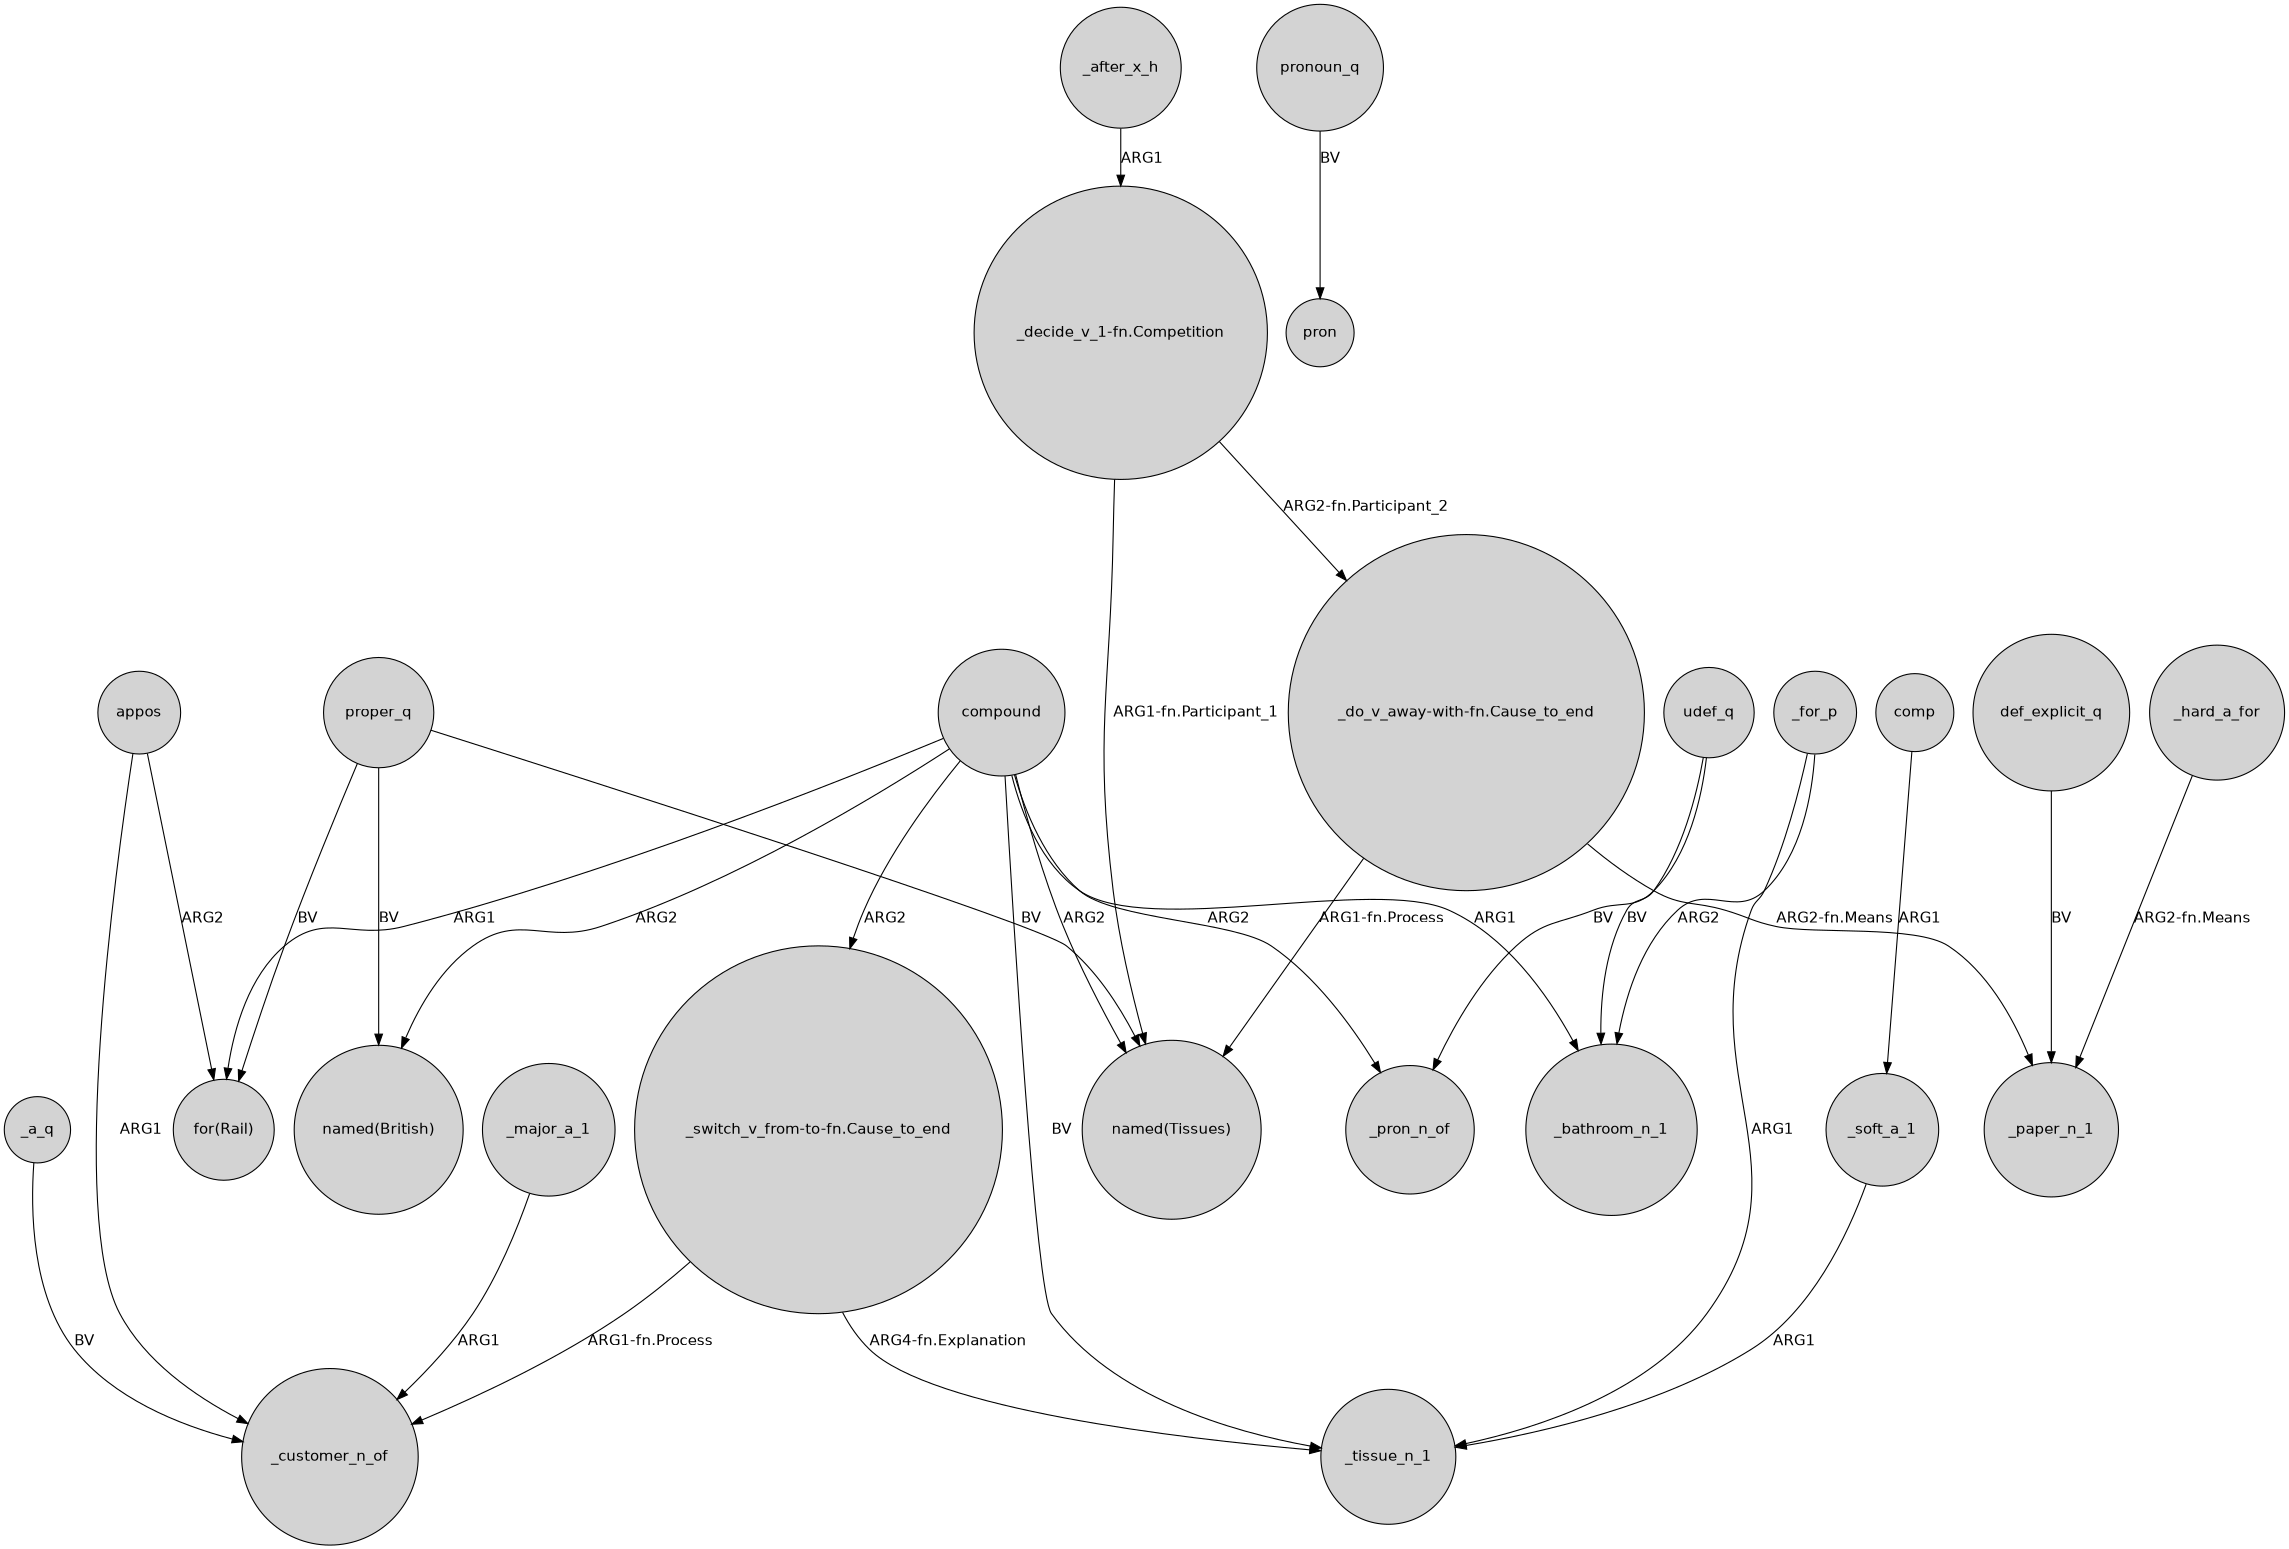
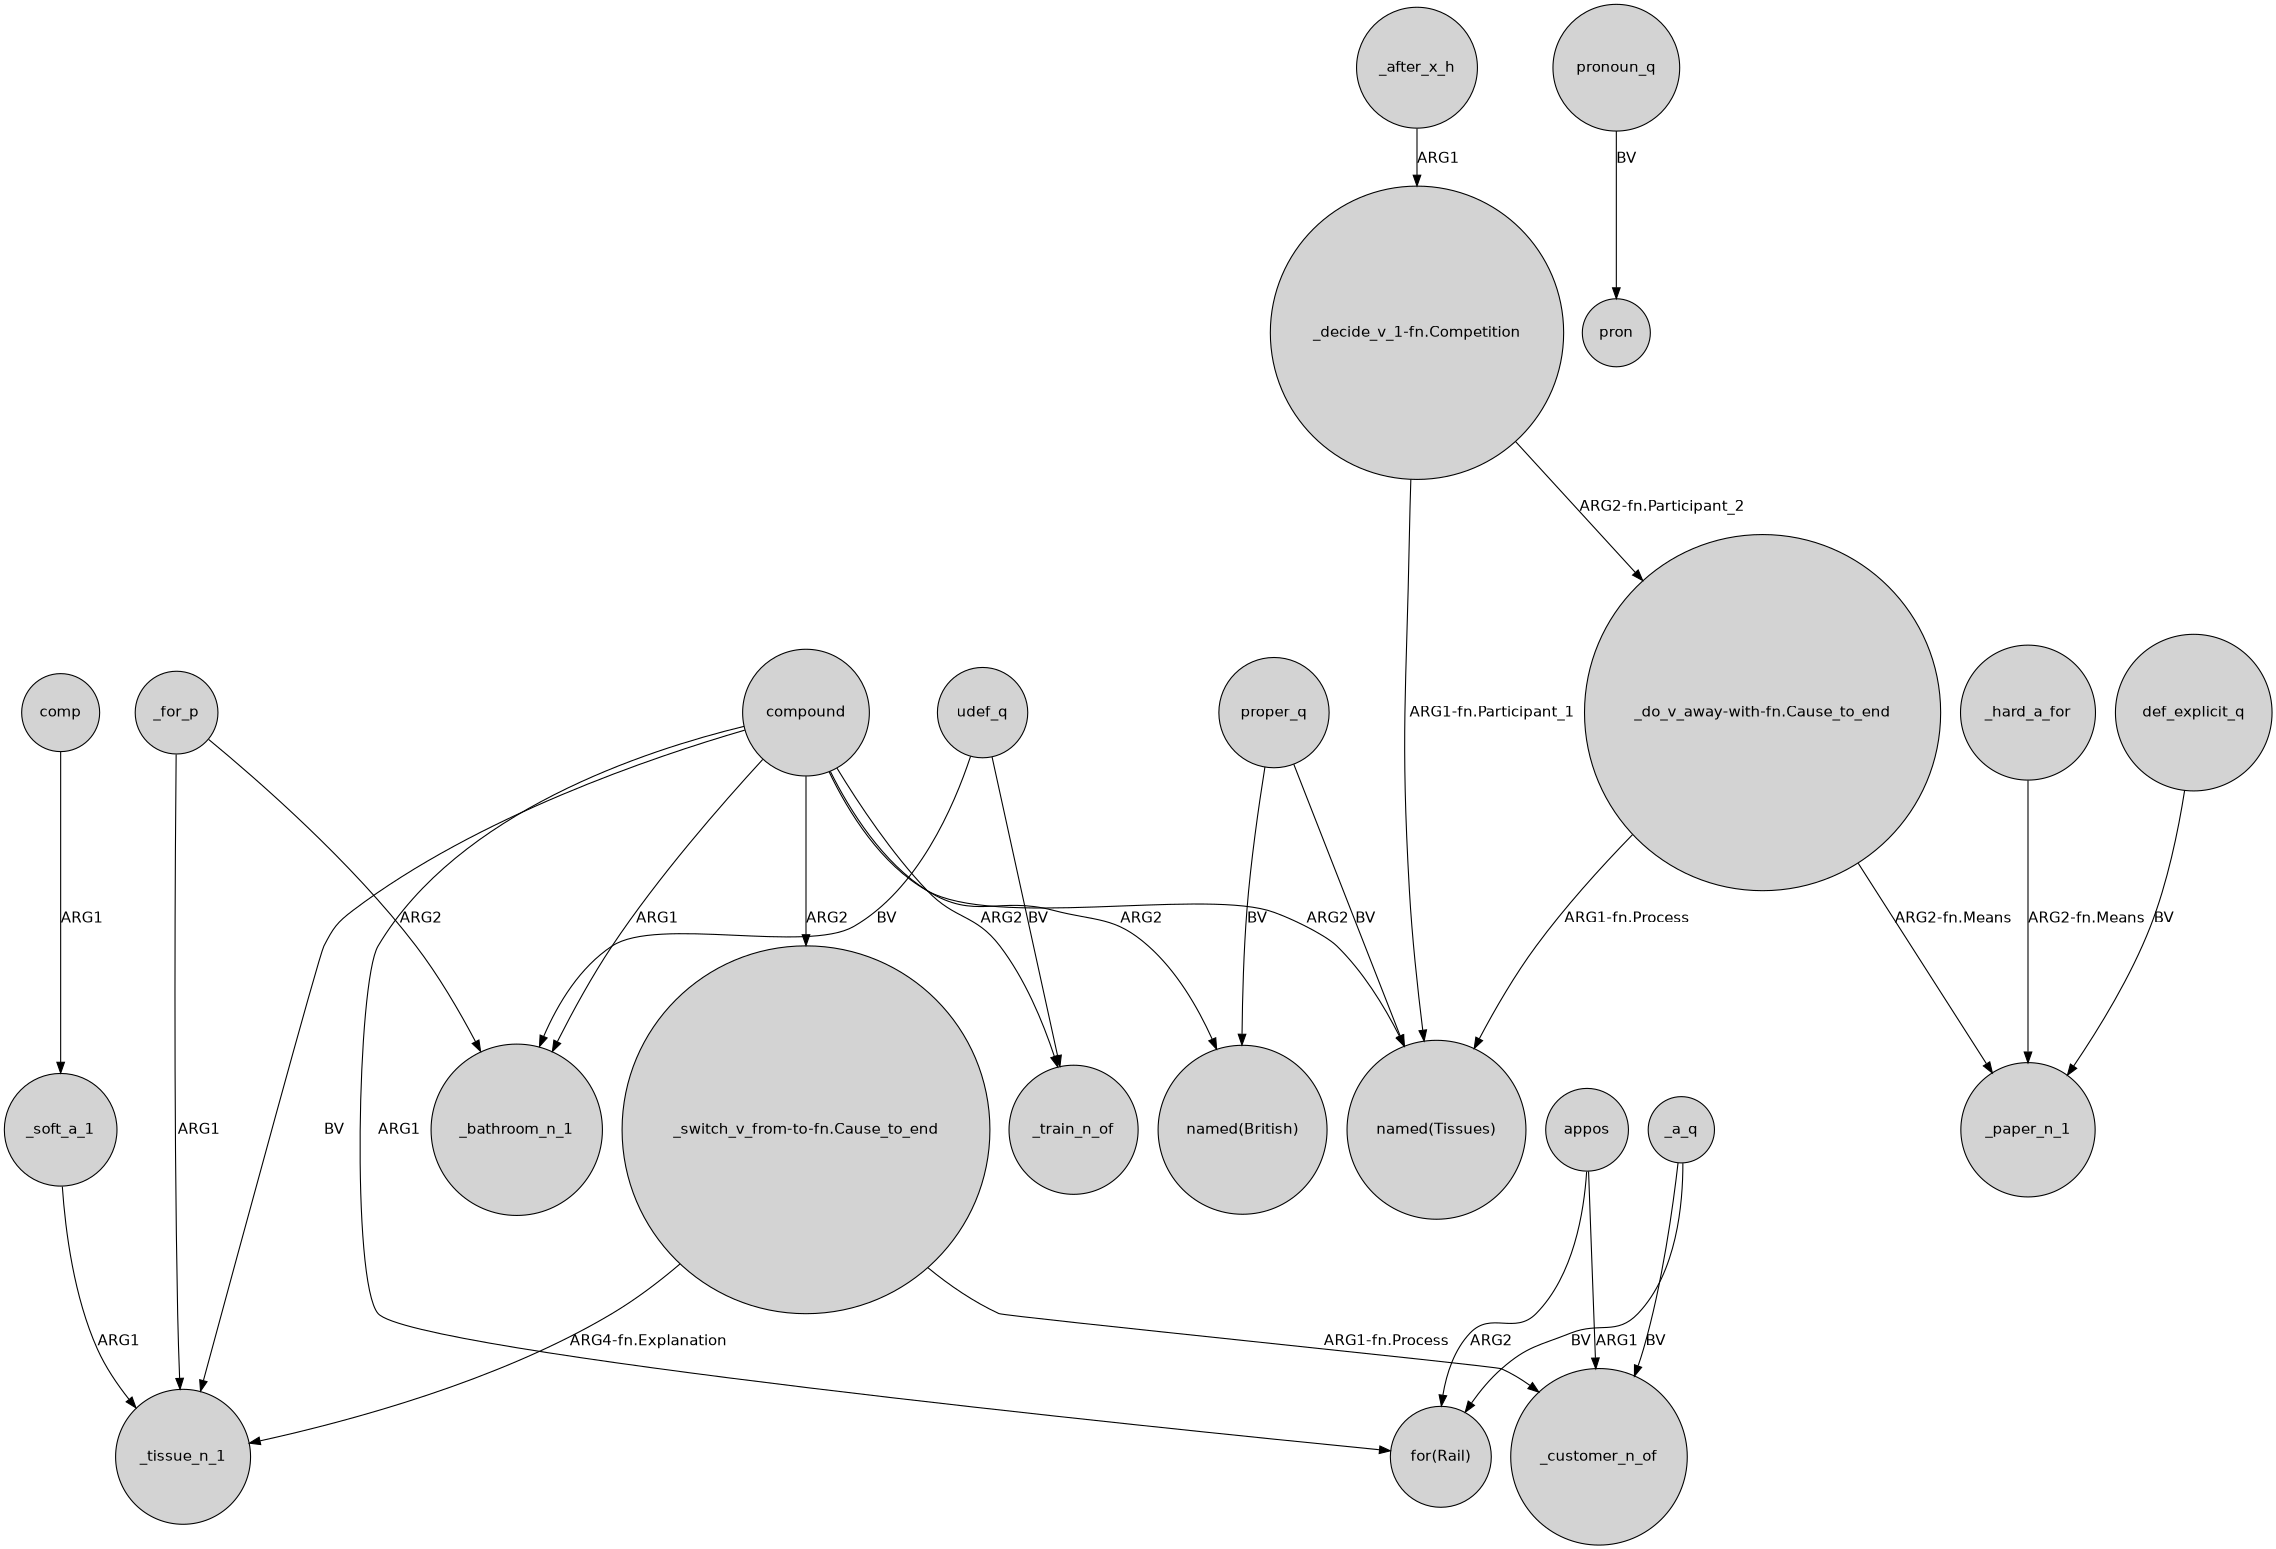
(296, 916) -> (1624, 1324)
(549, 1130) -> none
(1410, 1130) -> (1074, 1130)
